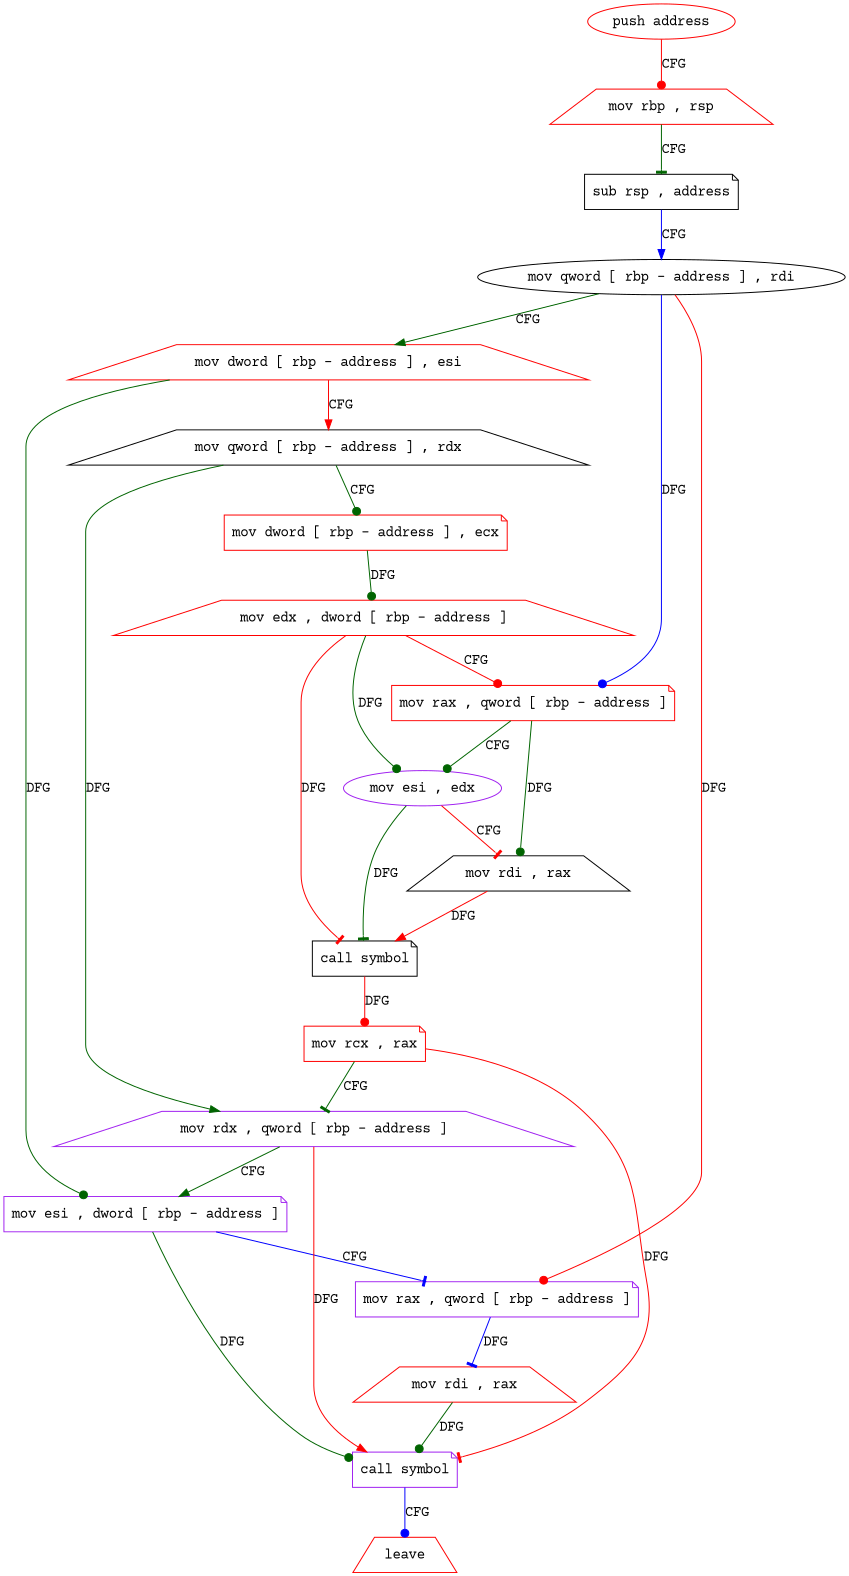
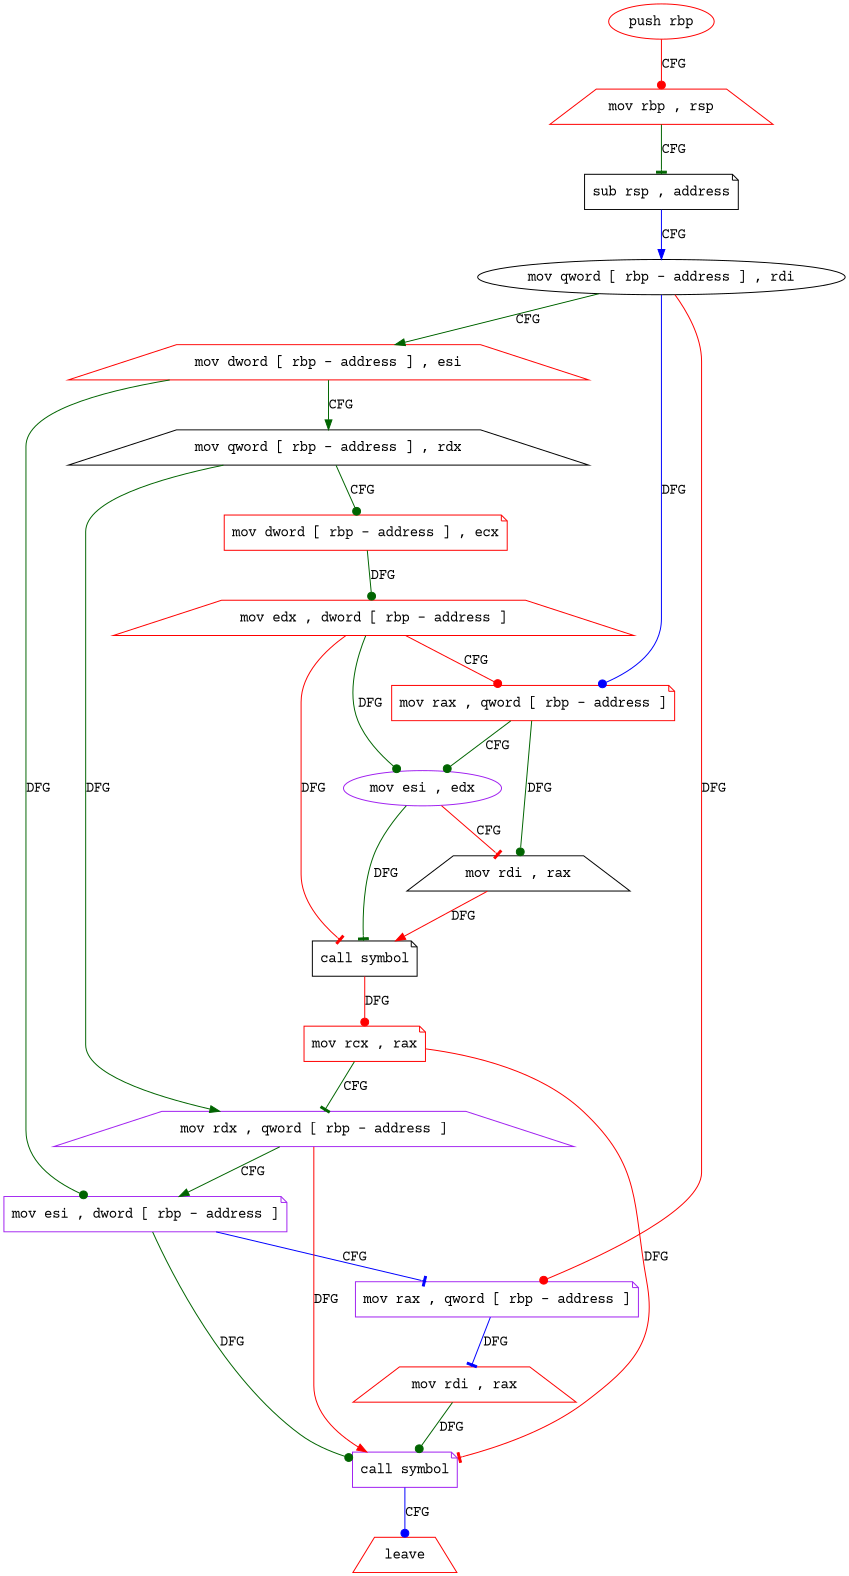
(661, 22) -> (661, 22)
(329, 400) -> (329, 400)
